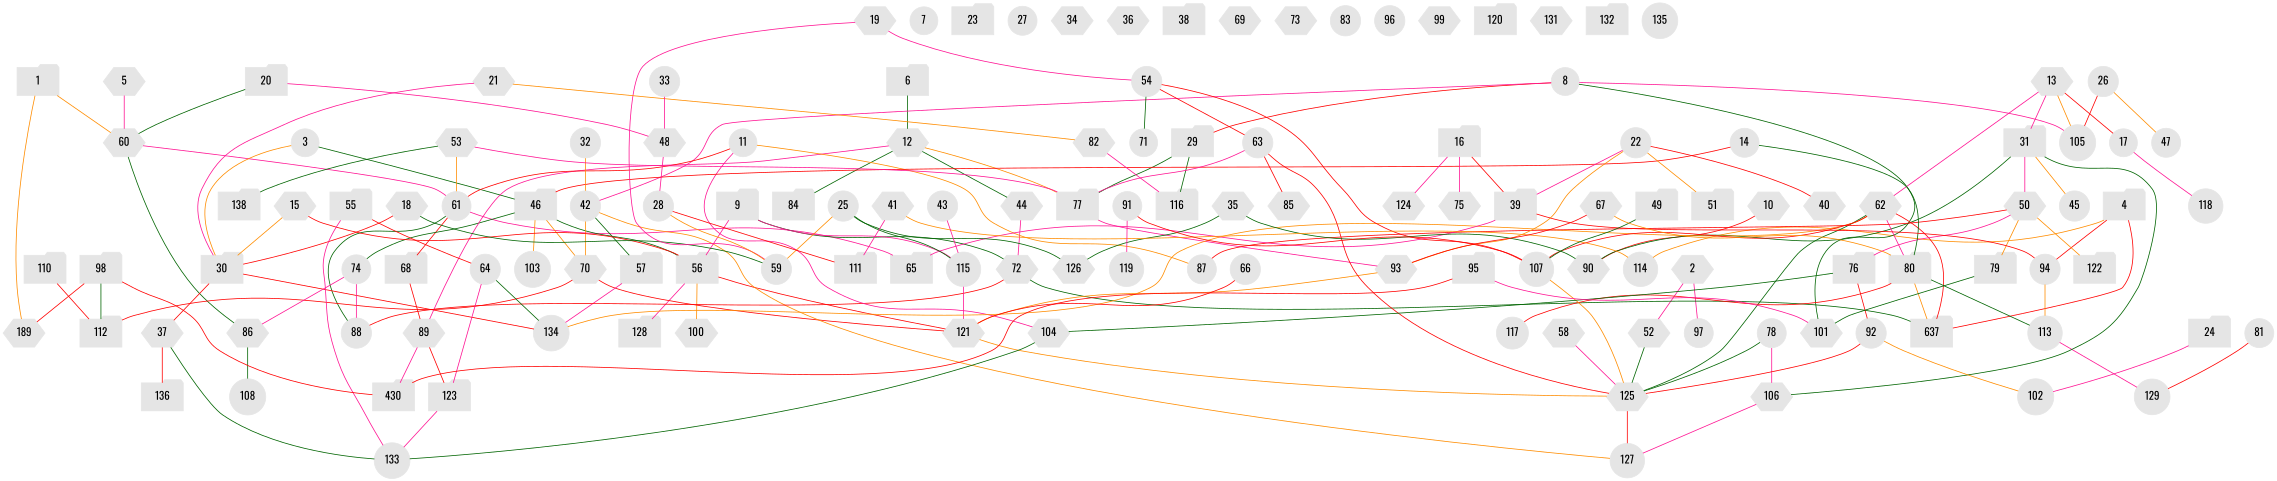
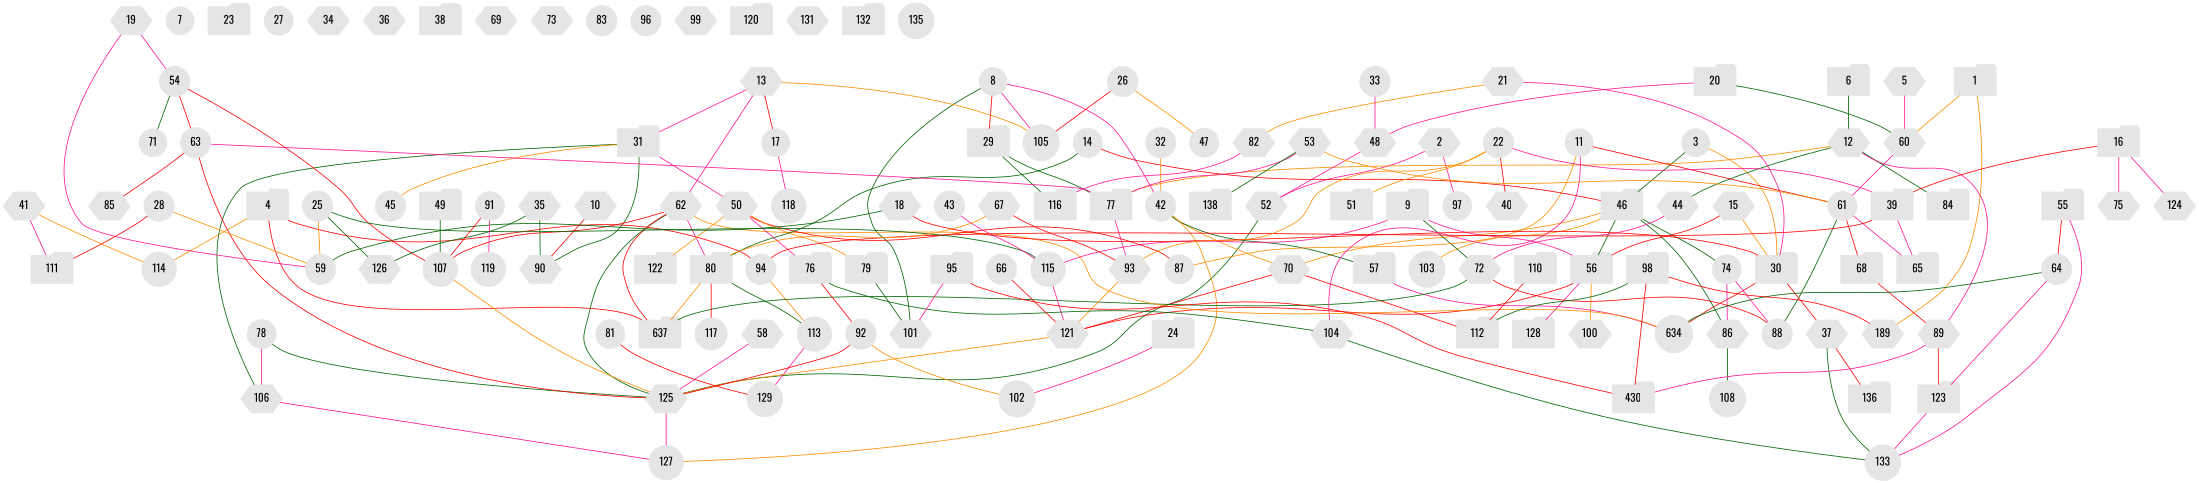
(661, 182) -> (1321, 174)
(168, 249) -> (1687, 265)
(551, 333) -> (1674, 334)
(1627, 427) -> (666, 429)
